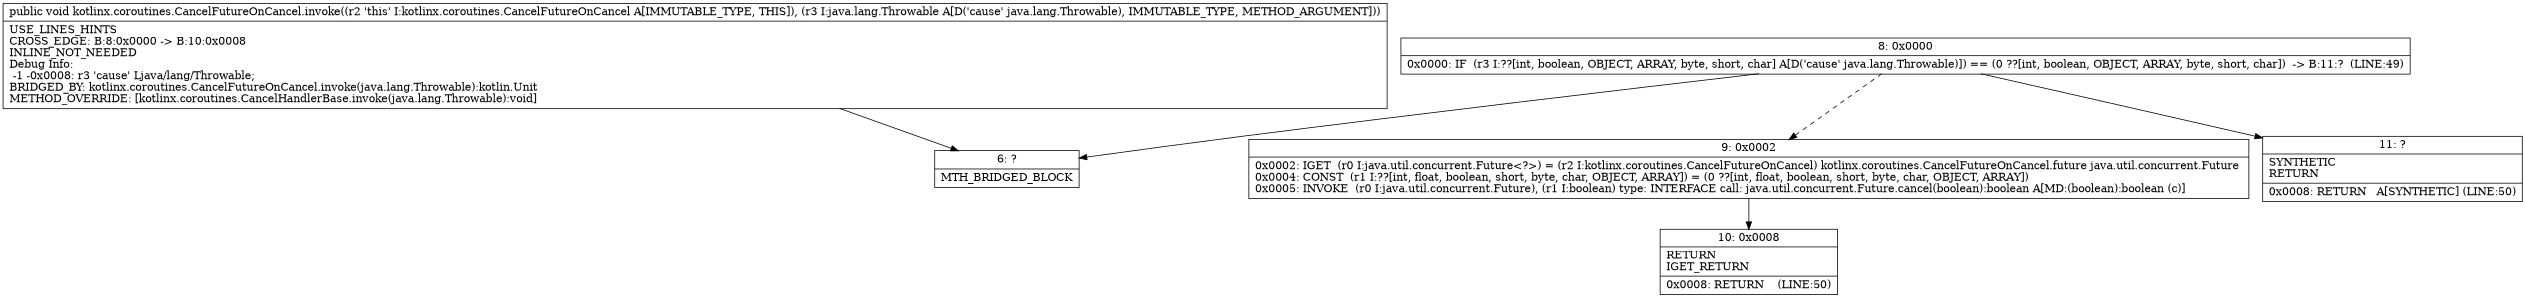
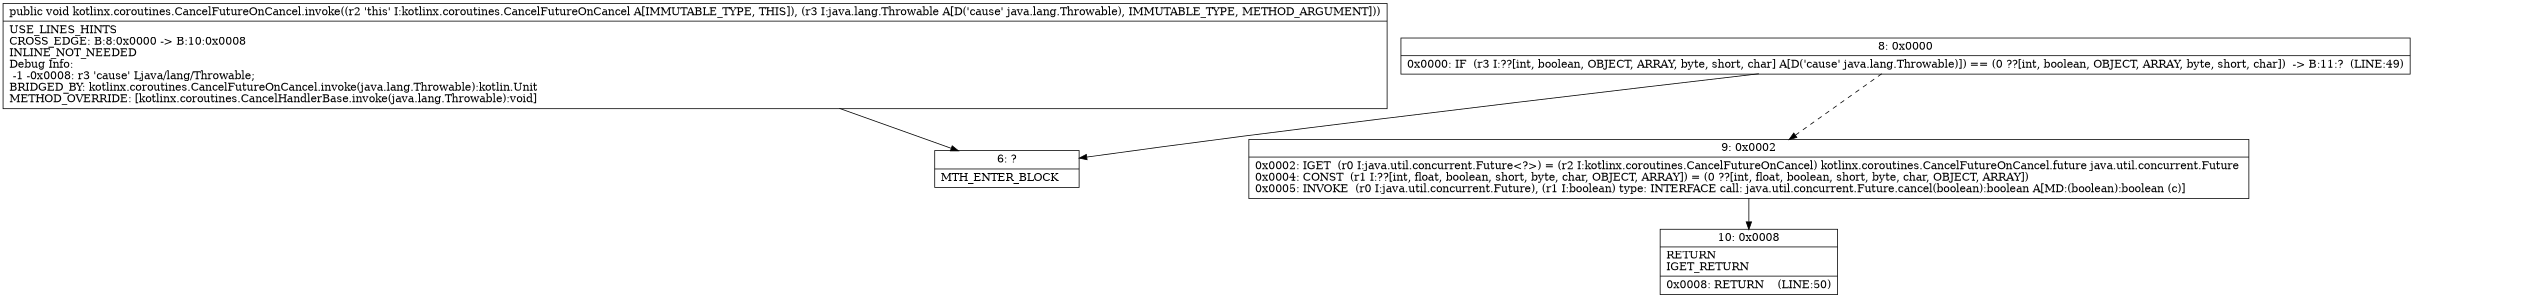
(2392, 169) -> none
(1007, 178) -> (1000, 178)
